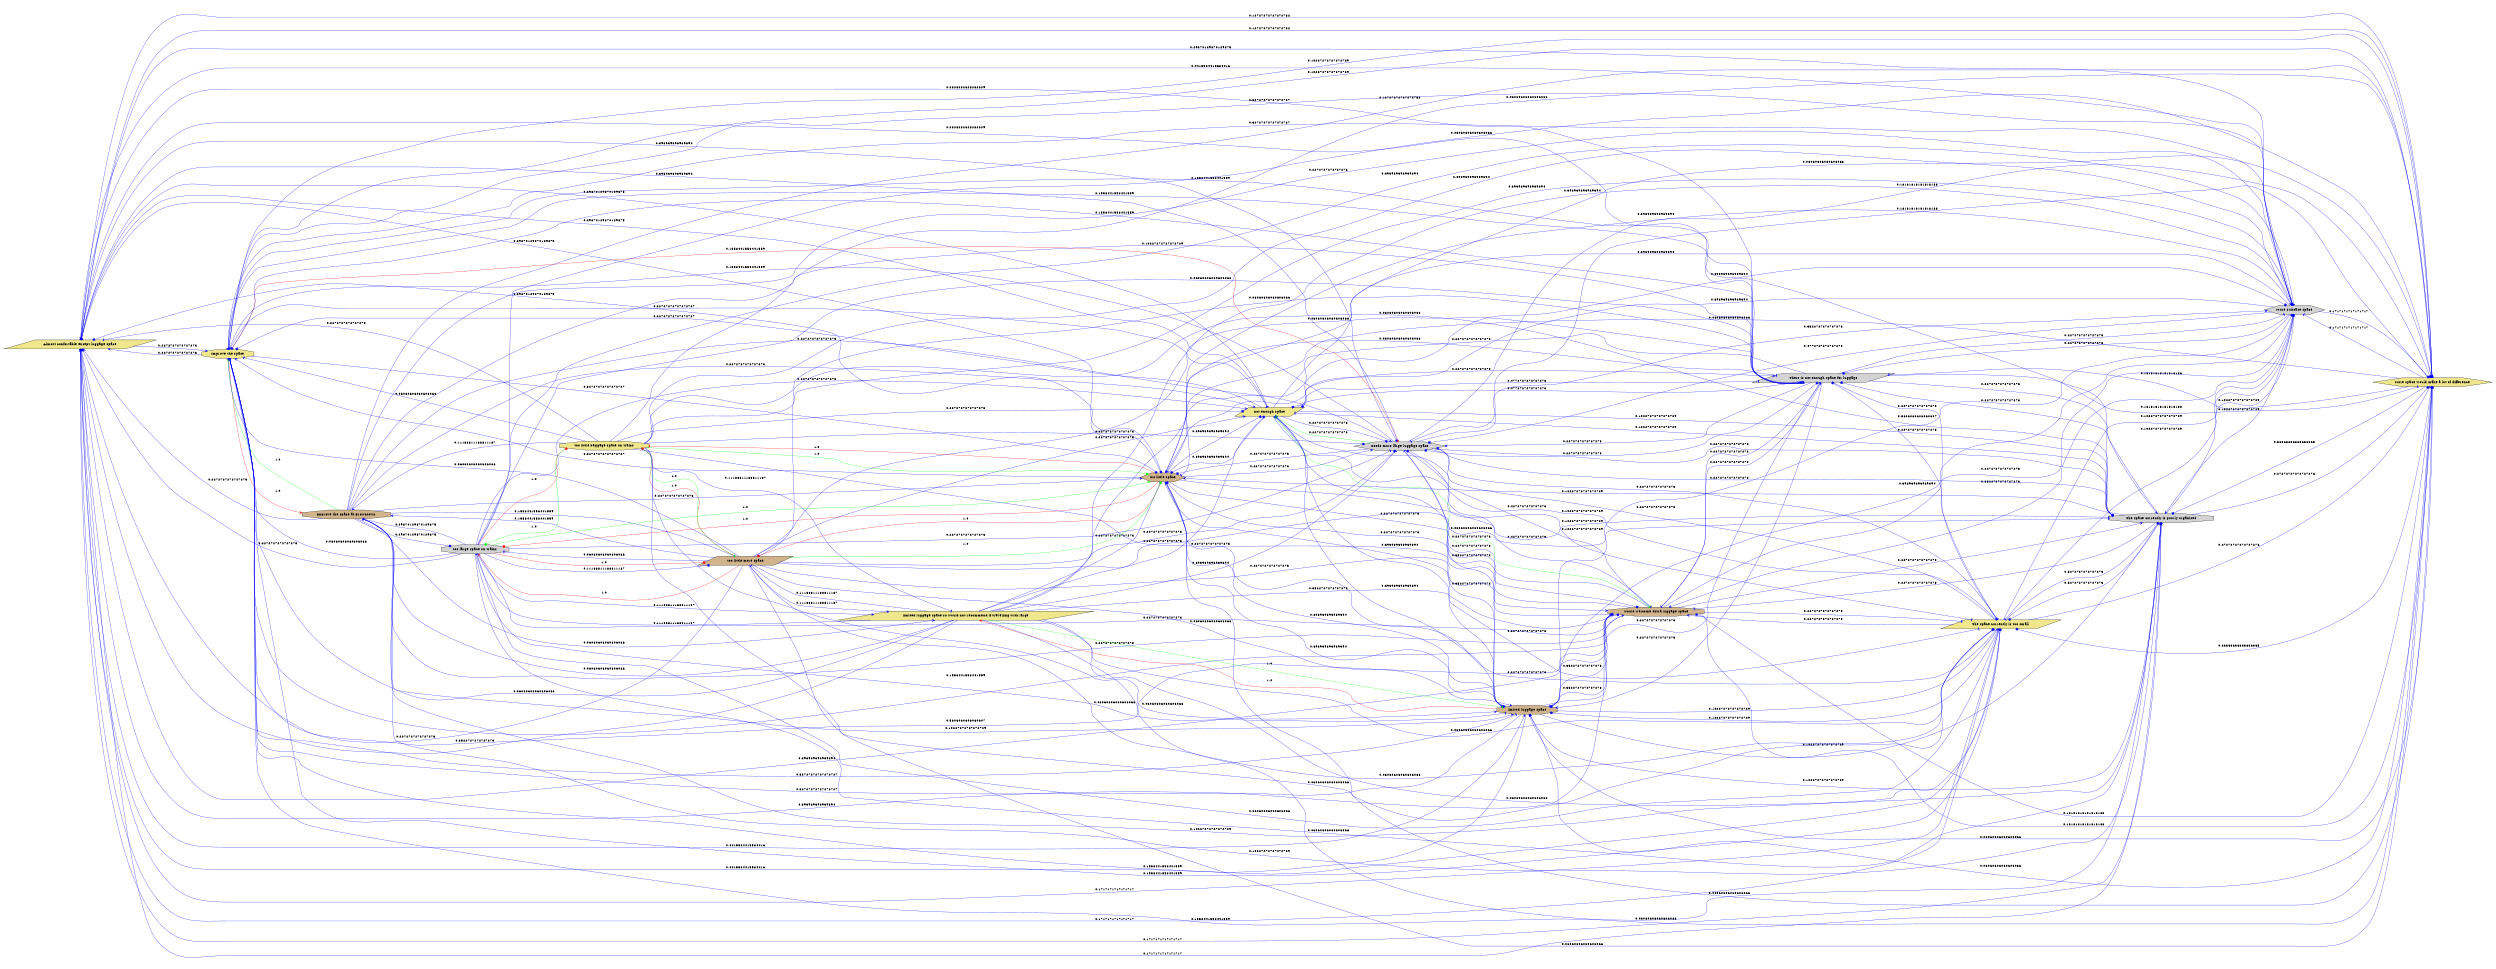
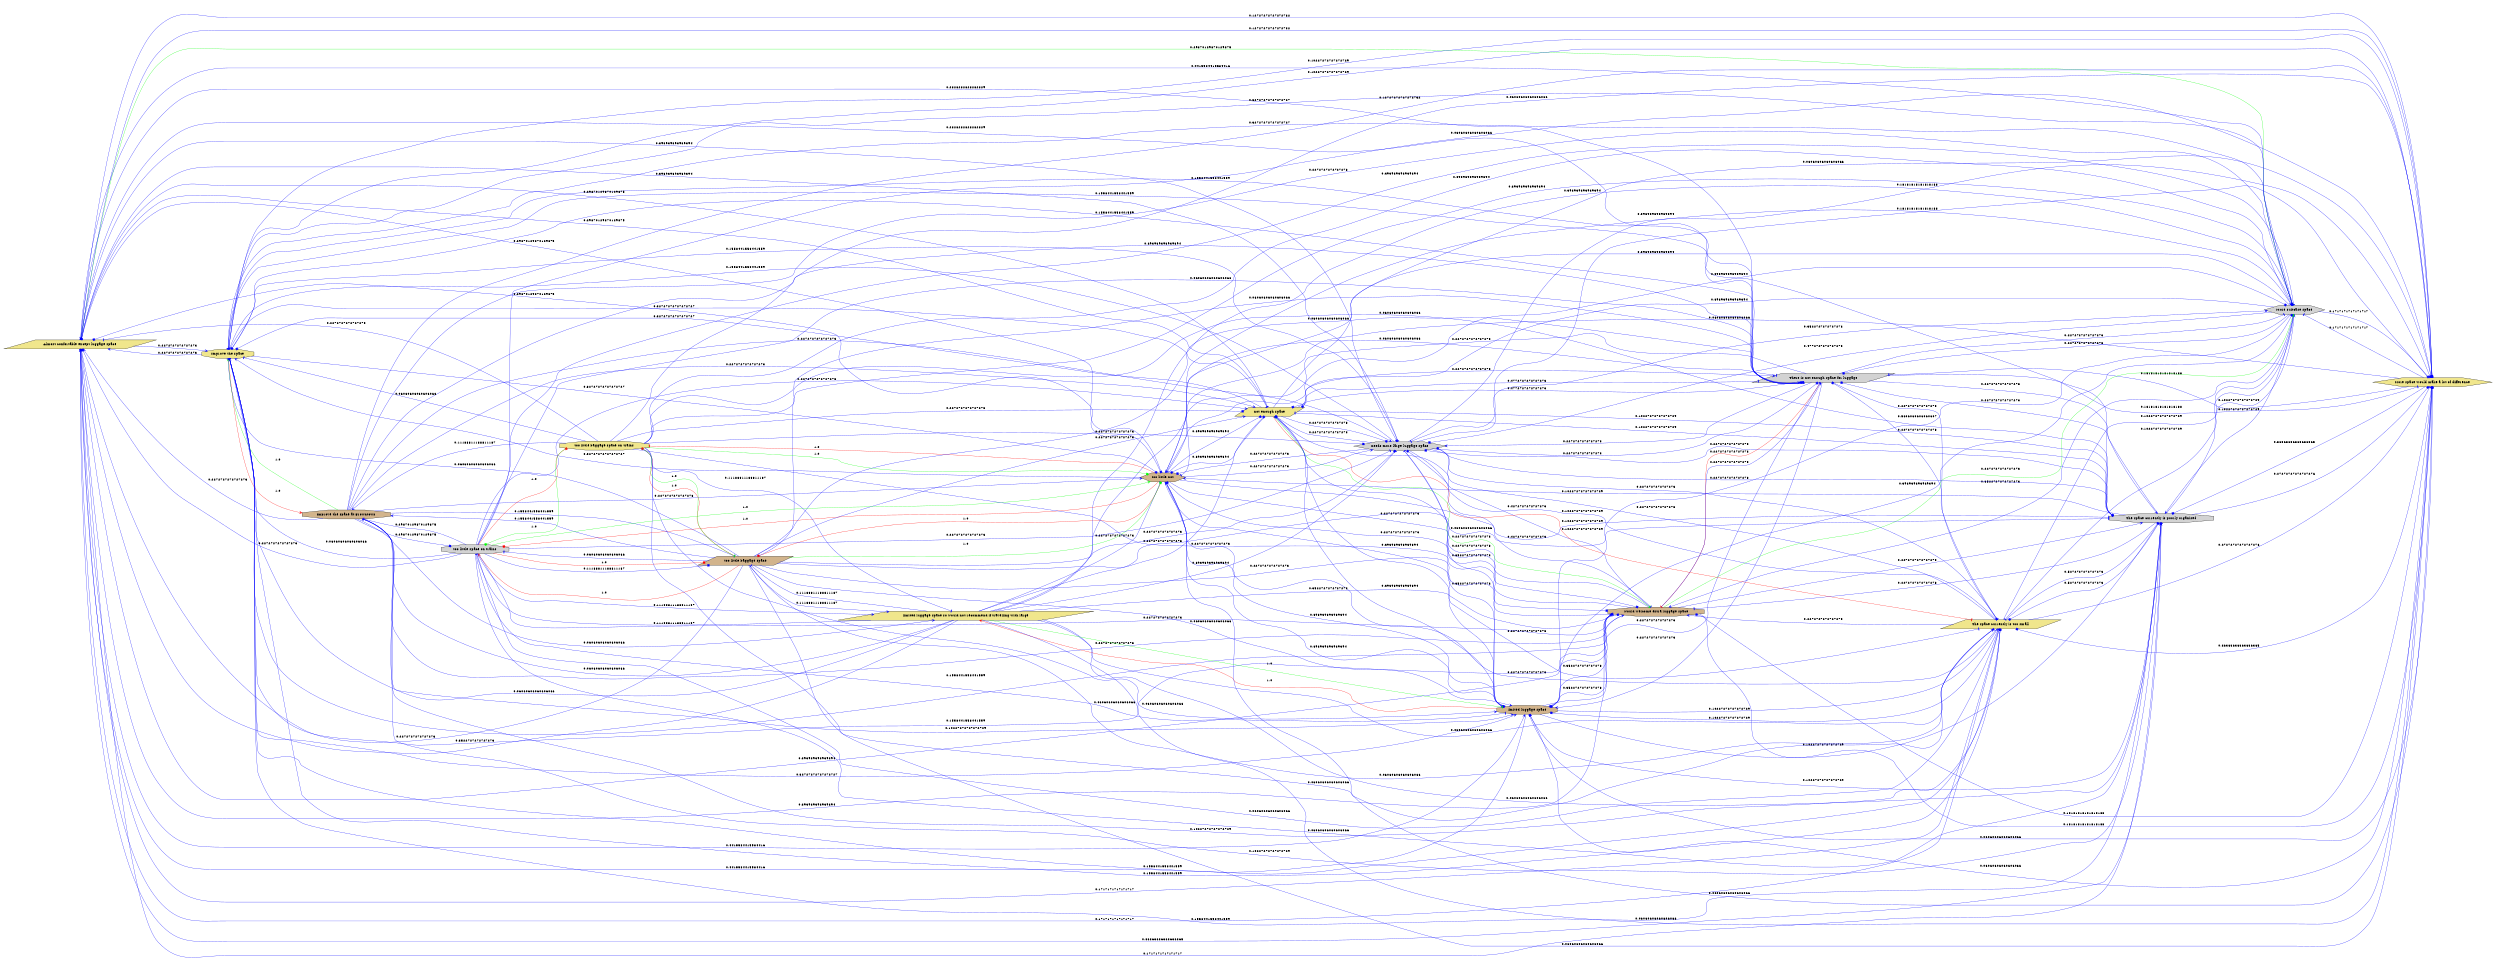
(1164, 49) -> (1164, 49)
(1163, 244) -> (1163, 244)
(806, 250) -> (806, 250)
(1322, 436) -> (1322, 436)
(1707, 467) -> (1707, 467)
(1163, 477) -> (1163, 477)
(2007, 477) -> (2007, 477)
(1111, 527) -> (1111, 527)
(475, 549) -> (475, 549)
(1591, 550) -> (1591, 550)
(746, 561) -> (746, 561)
(1833, 615) -> none
(966, 720) -> (966, 720)
(699, 775) -> (699, 775)
(1236, 777) -> (1236, 777)
(750, 790) -> none
(1163, 939) -> (1163, 939)
